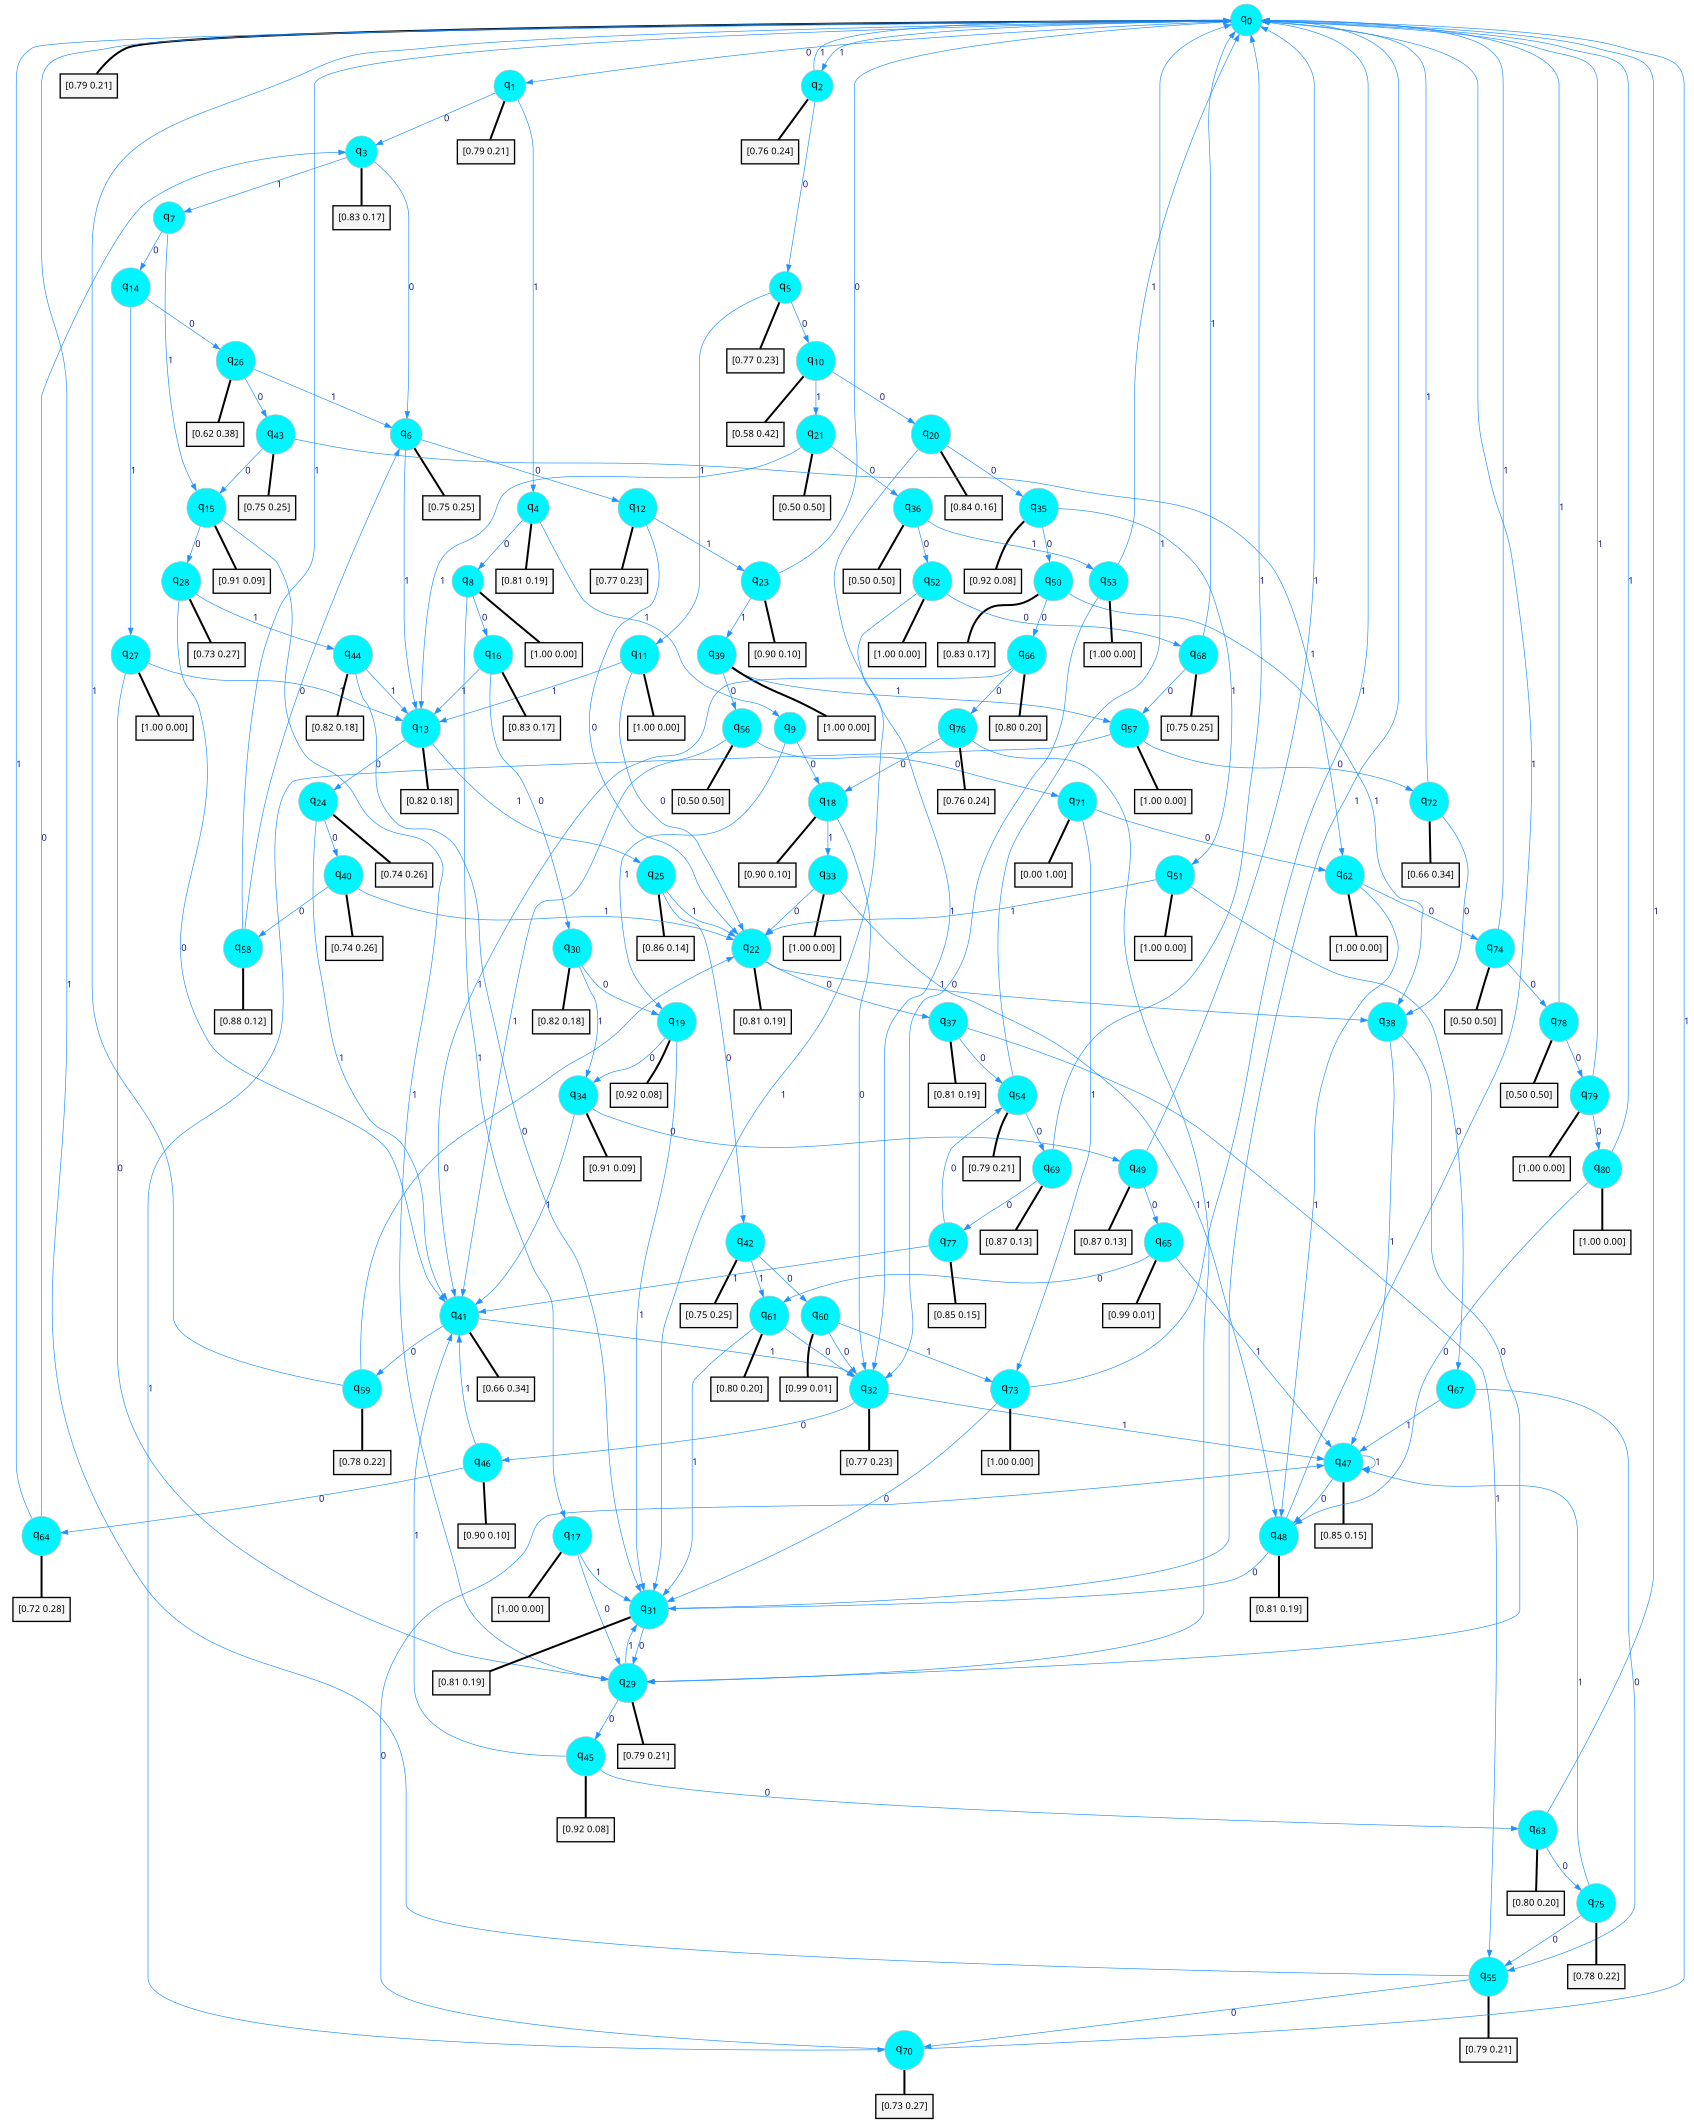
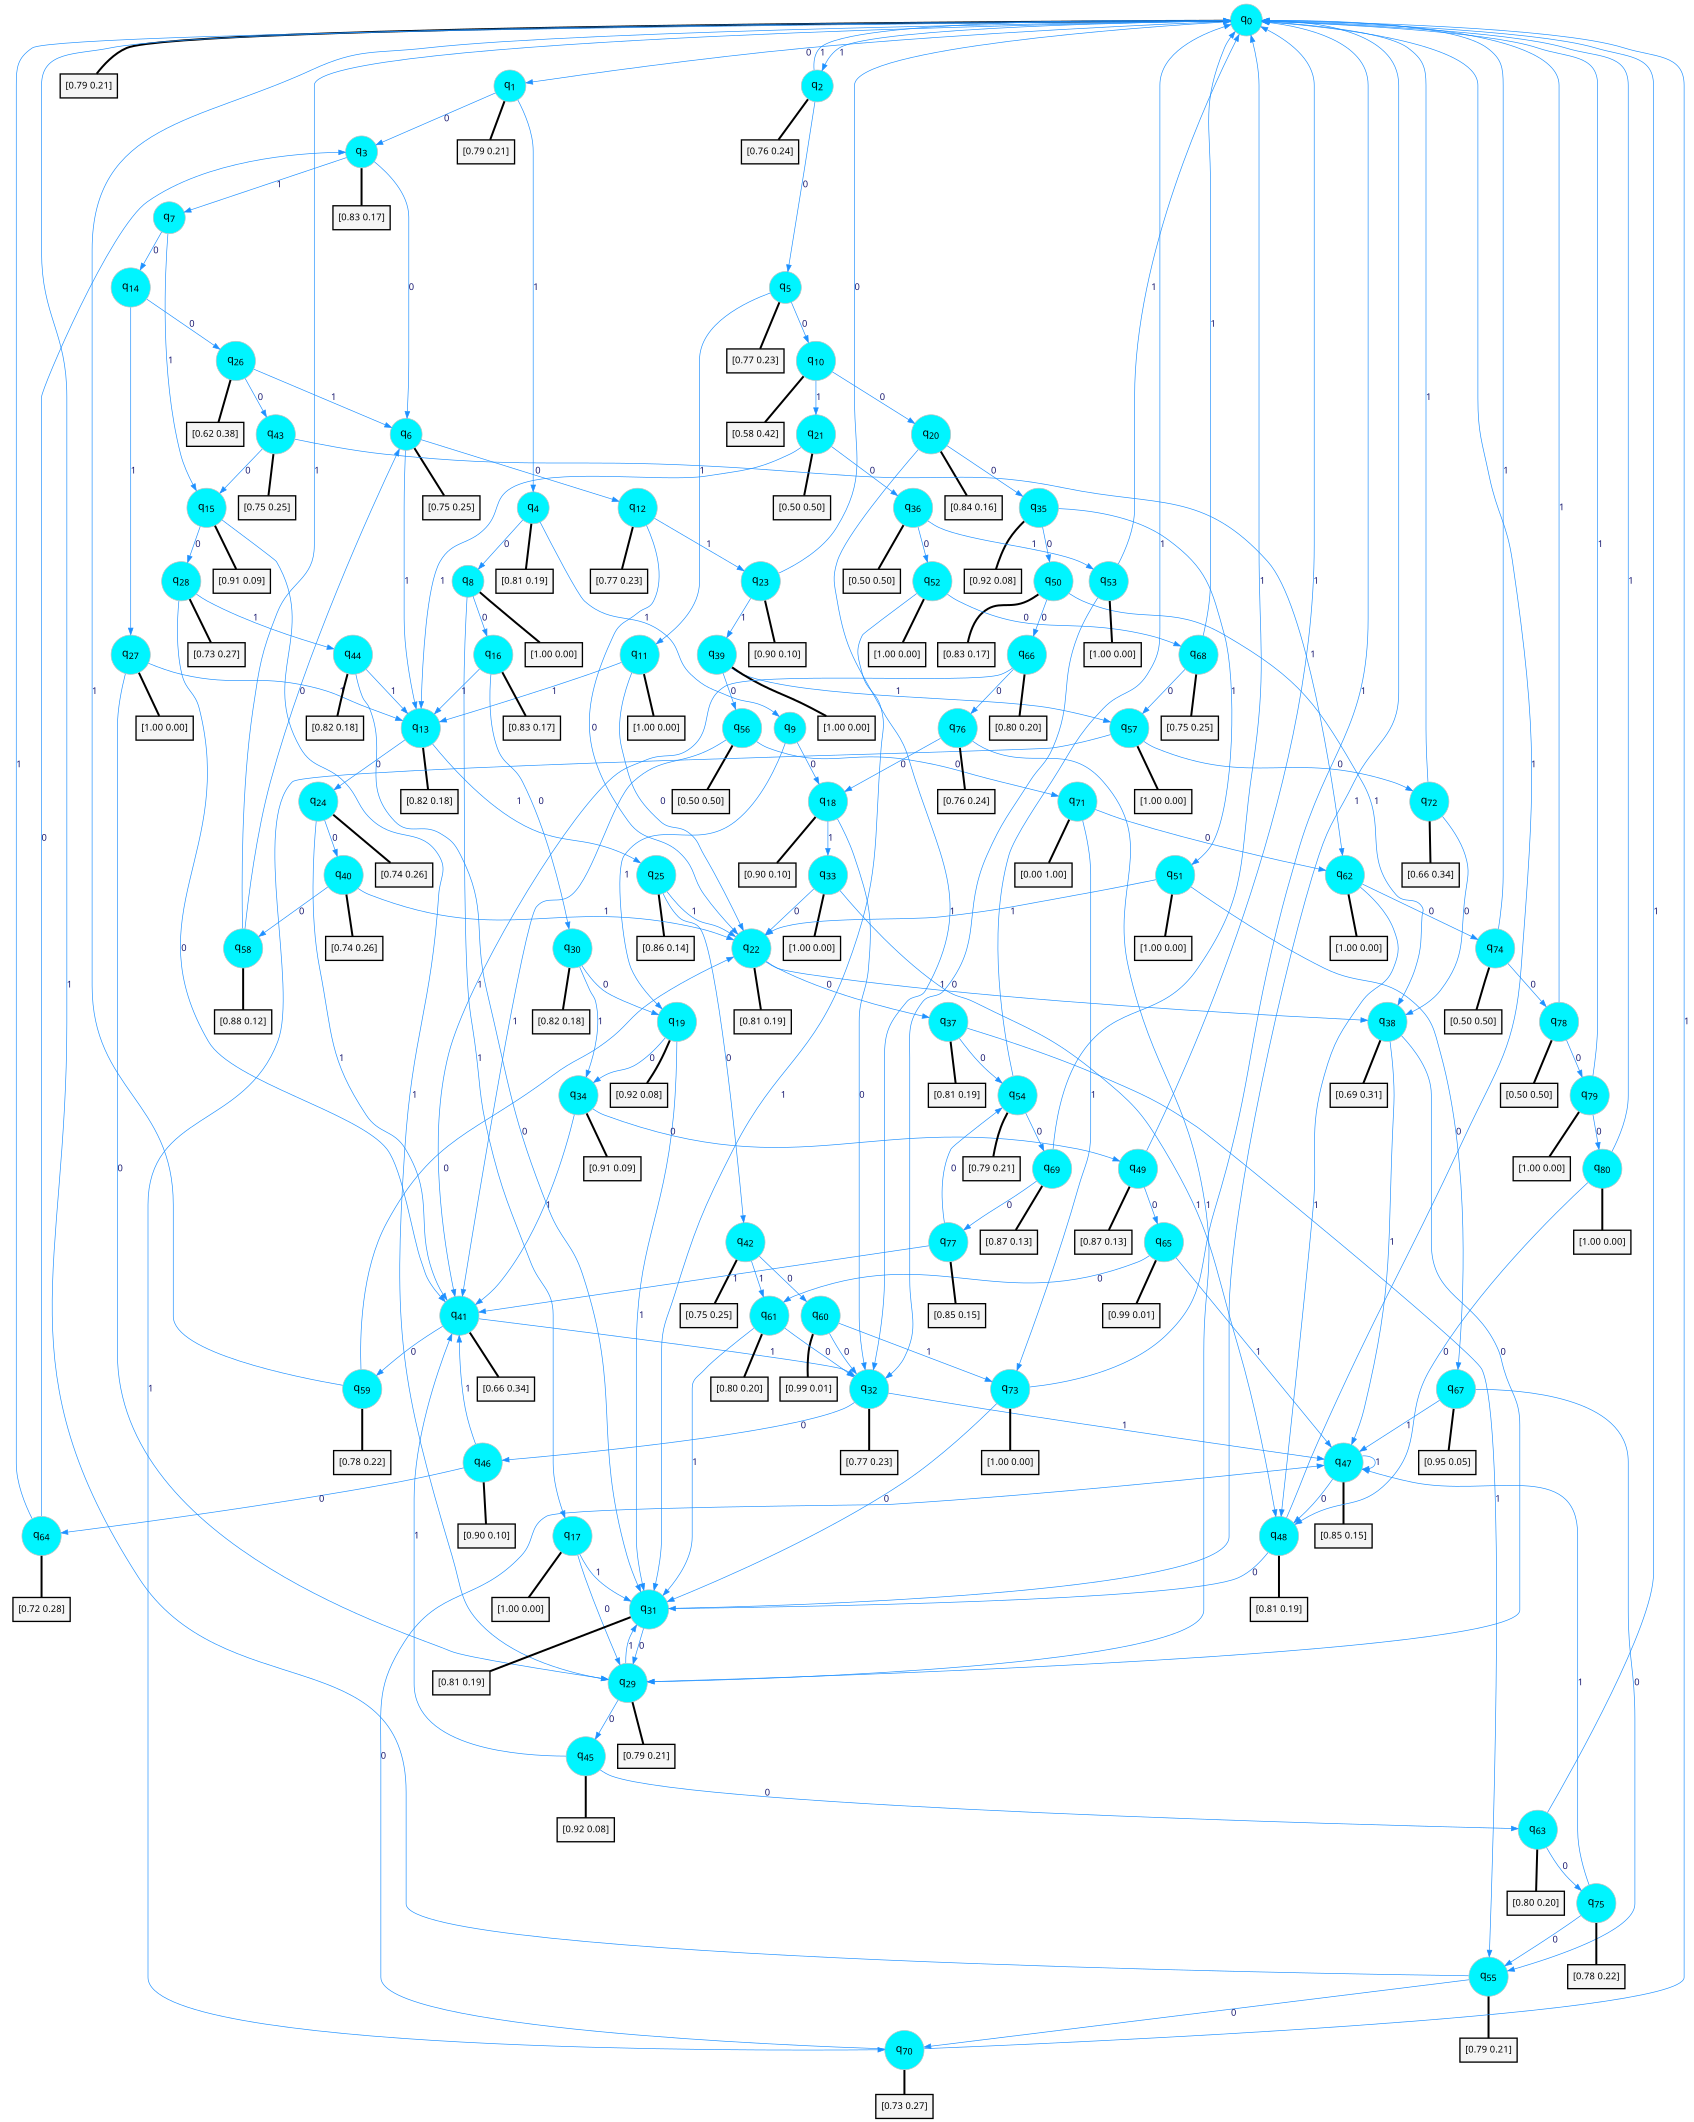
none -> (1359, 1095)
none -> (1447, 1463)
